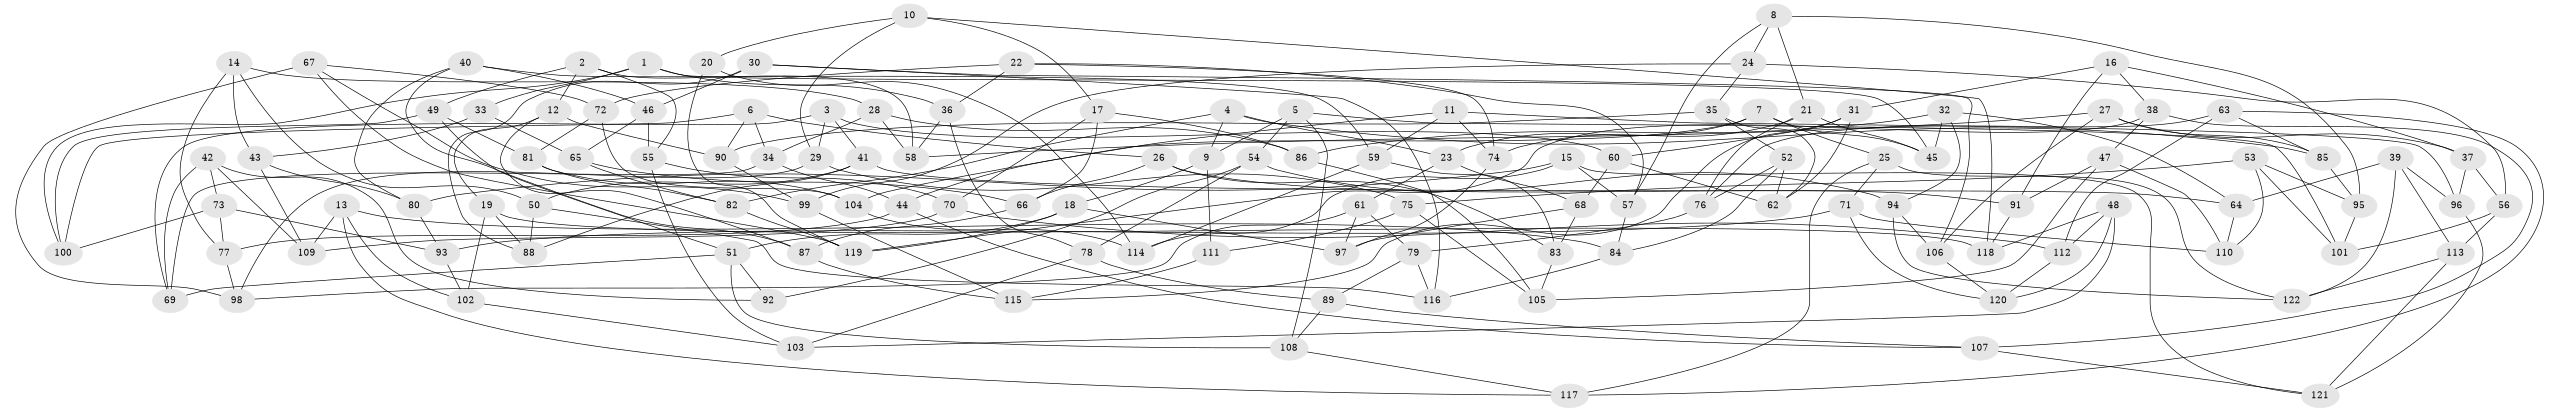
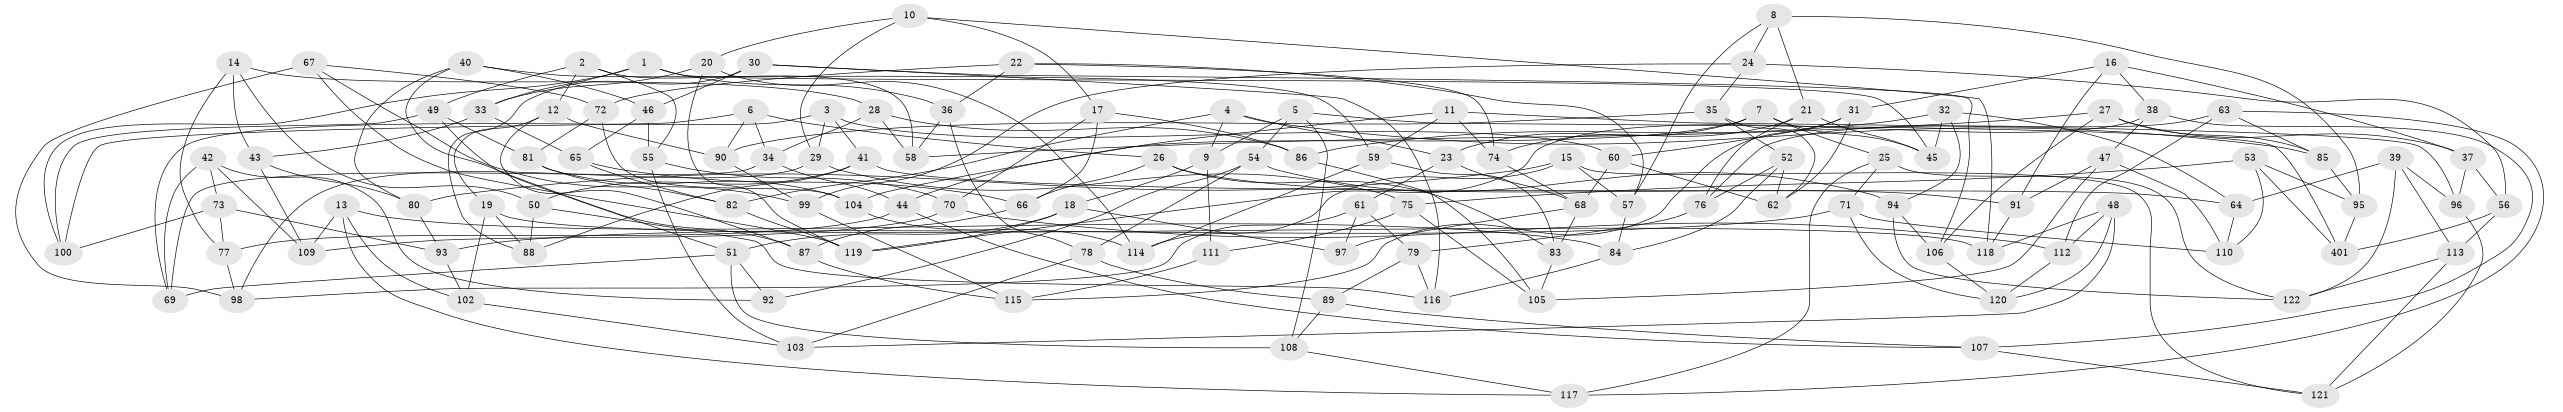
none -> (593, 85)
(1432, 218) -> (1536, 181)
(2340, 253) -> (2340, 253)
